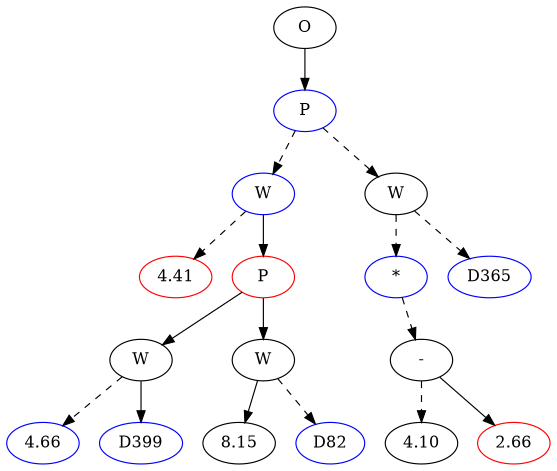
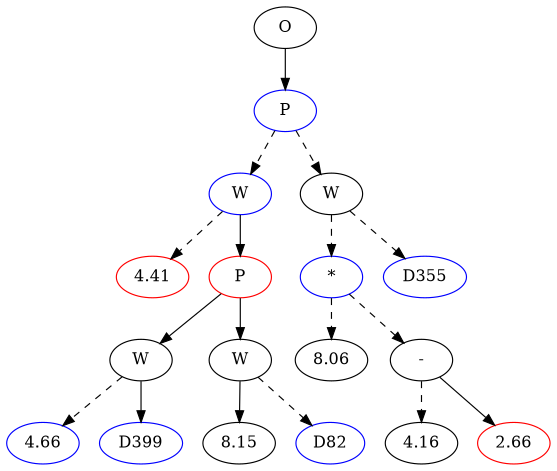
(490, 277) -> (425, 277)
none -> (331, 360)
(422, 443) -> (422, 443)
